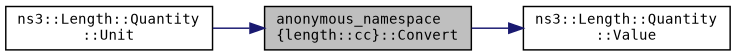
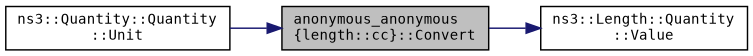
(109, 28) -> (118, 28)
(368, 28) -> (385, 28)
